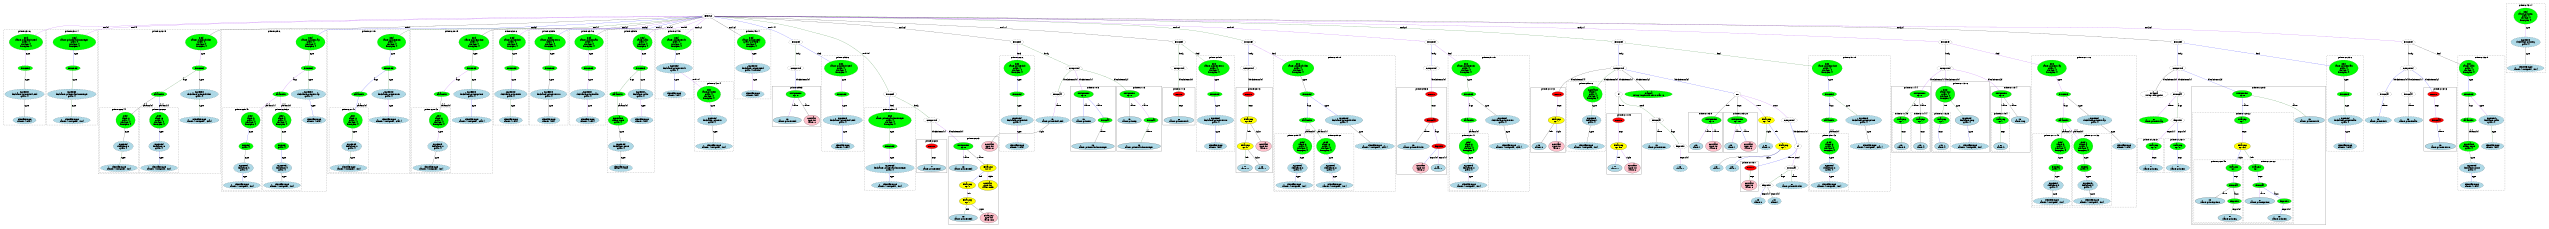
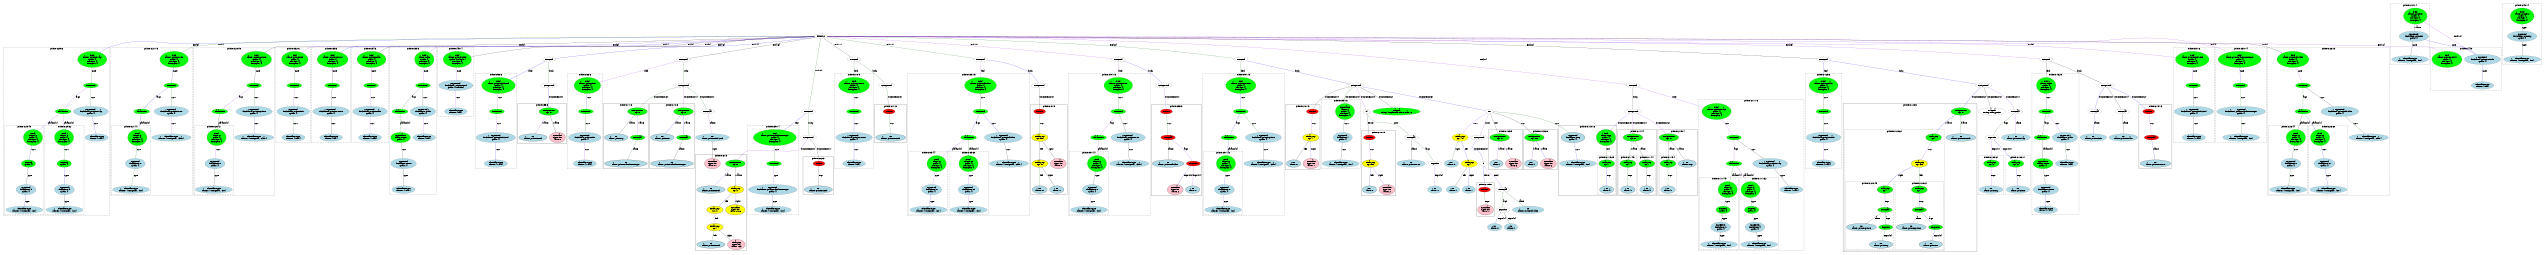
(675, 57) -> (2451, 46)
(713, 106) -> (2418, 28)
(1957, 108) -> (1533, 117)
(2154, 120) -> (2016, 138)
